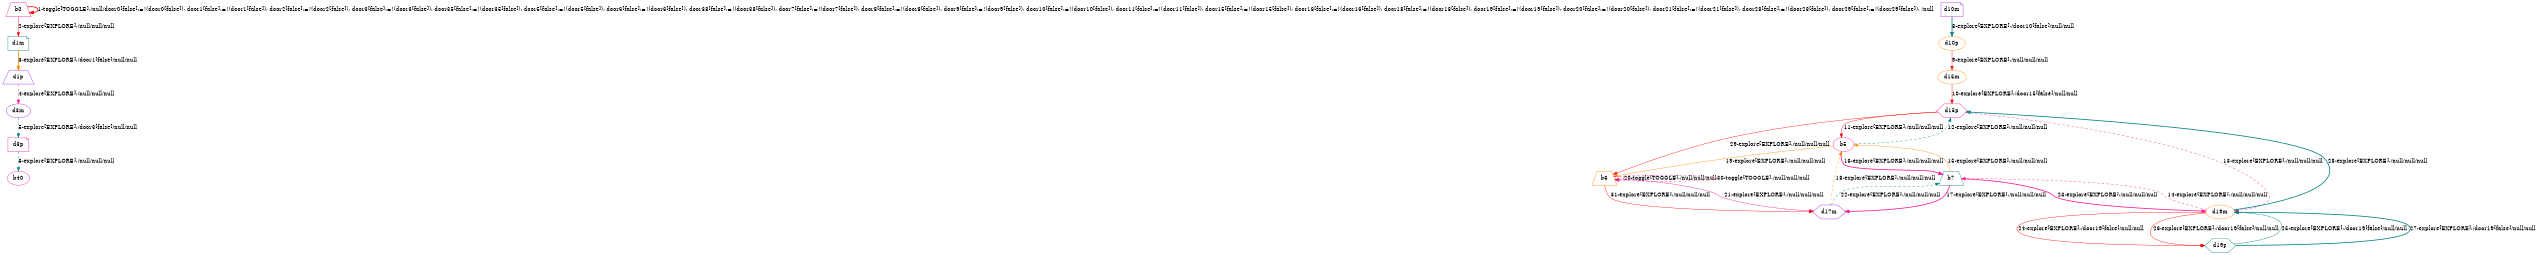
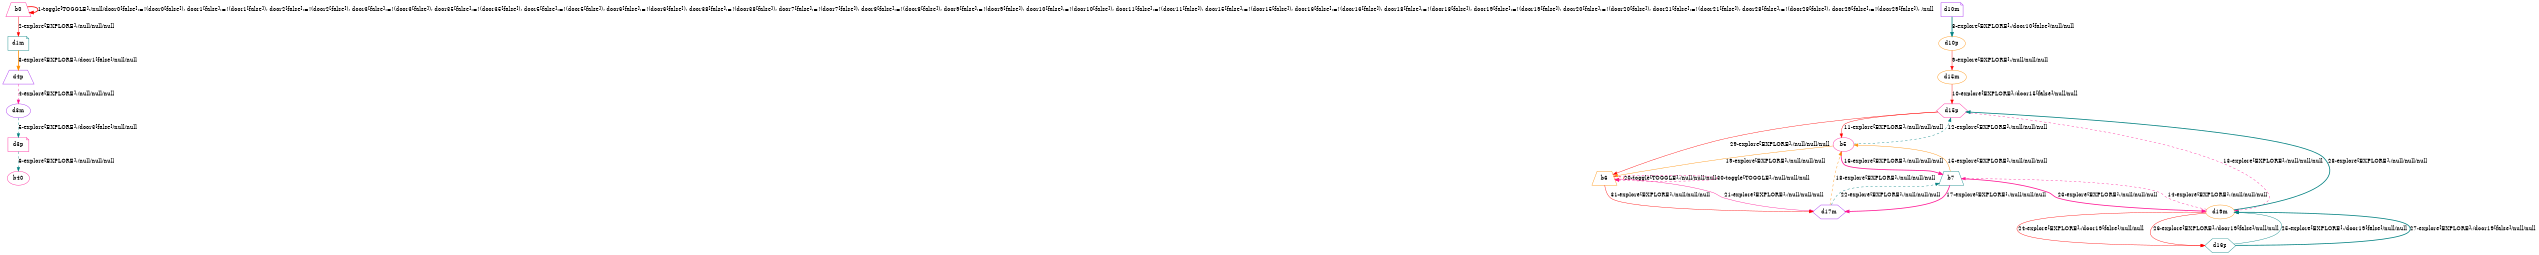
(18, 77) -> (18, 77)
(2220, 246) -> (2220, 246)
